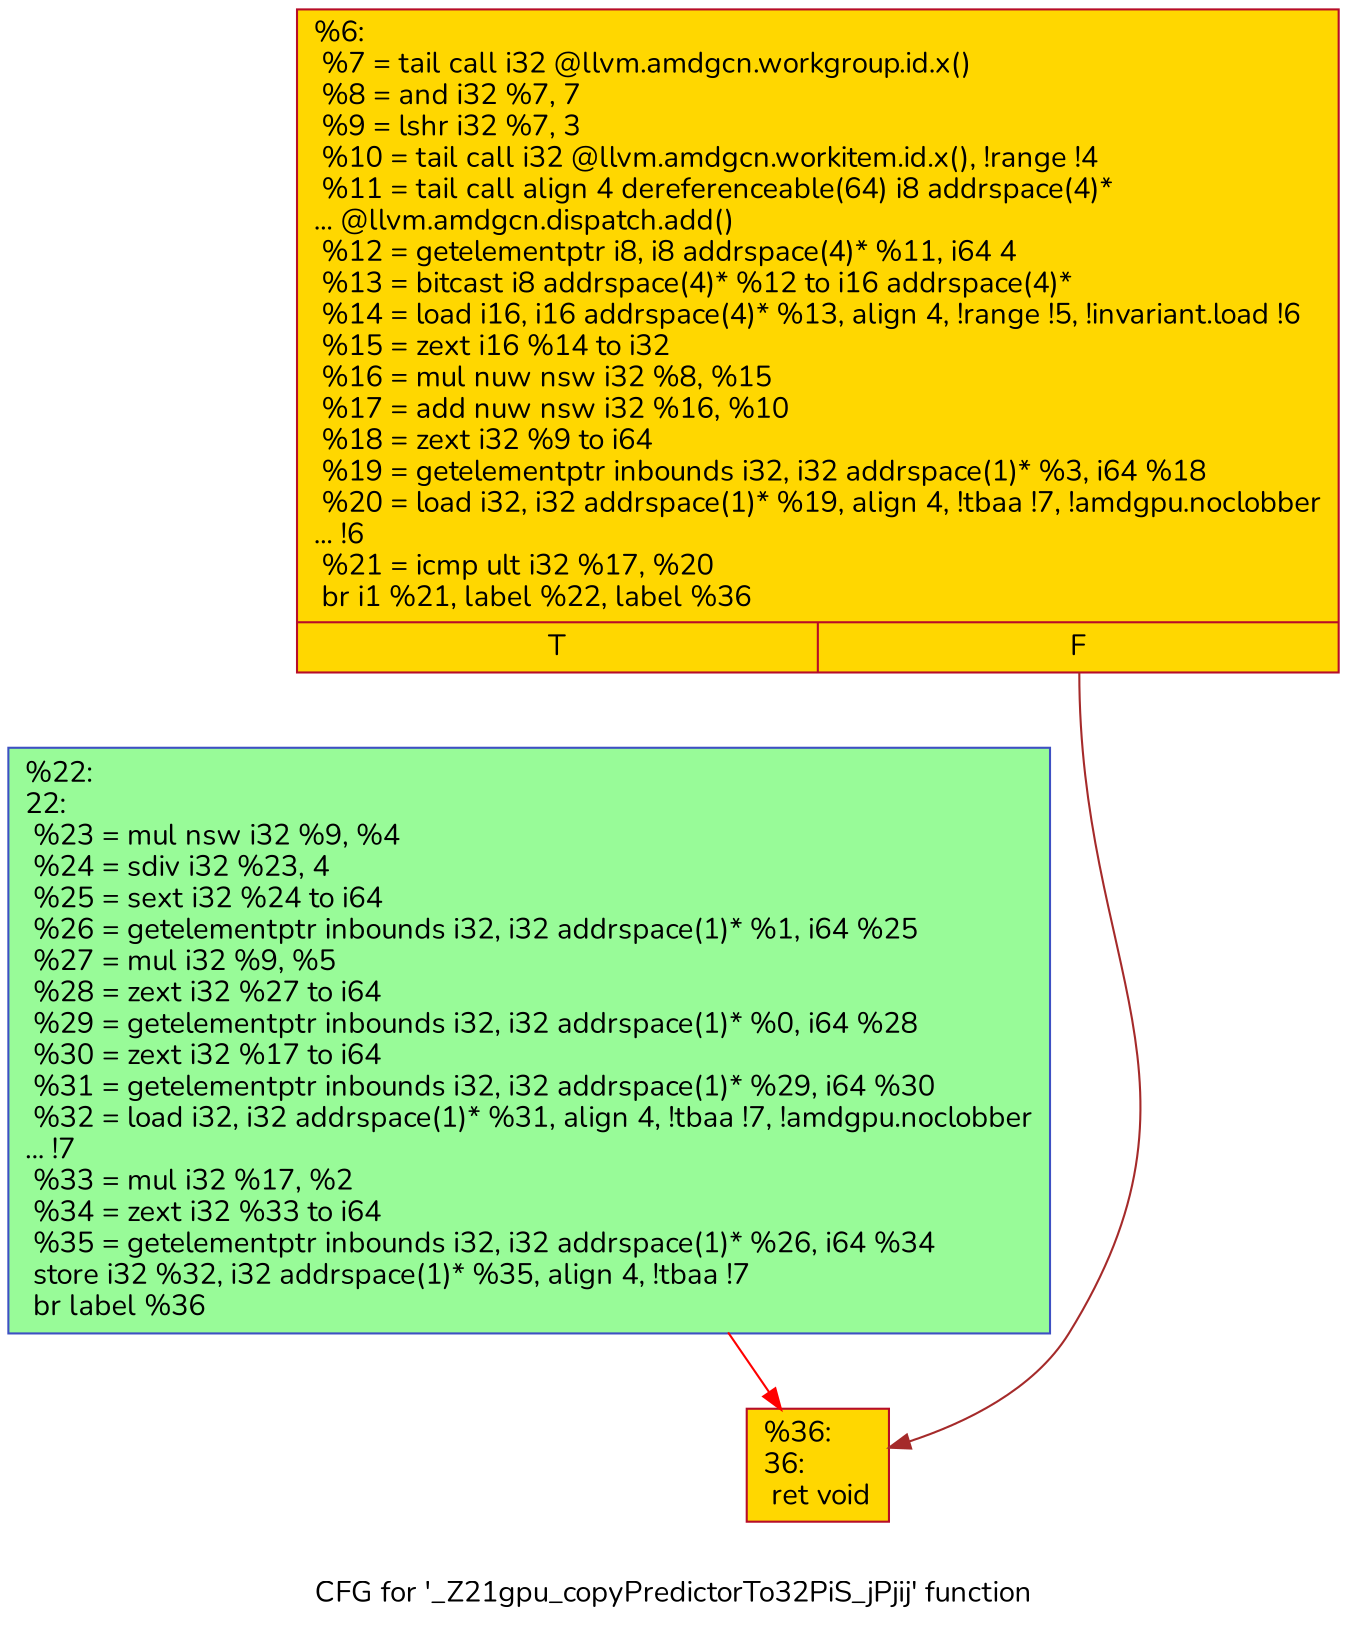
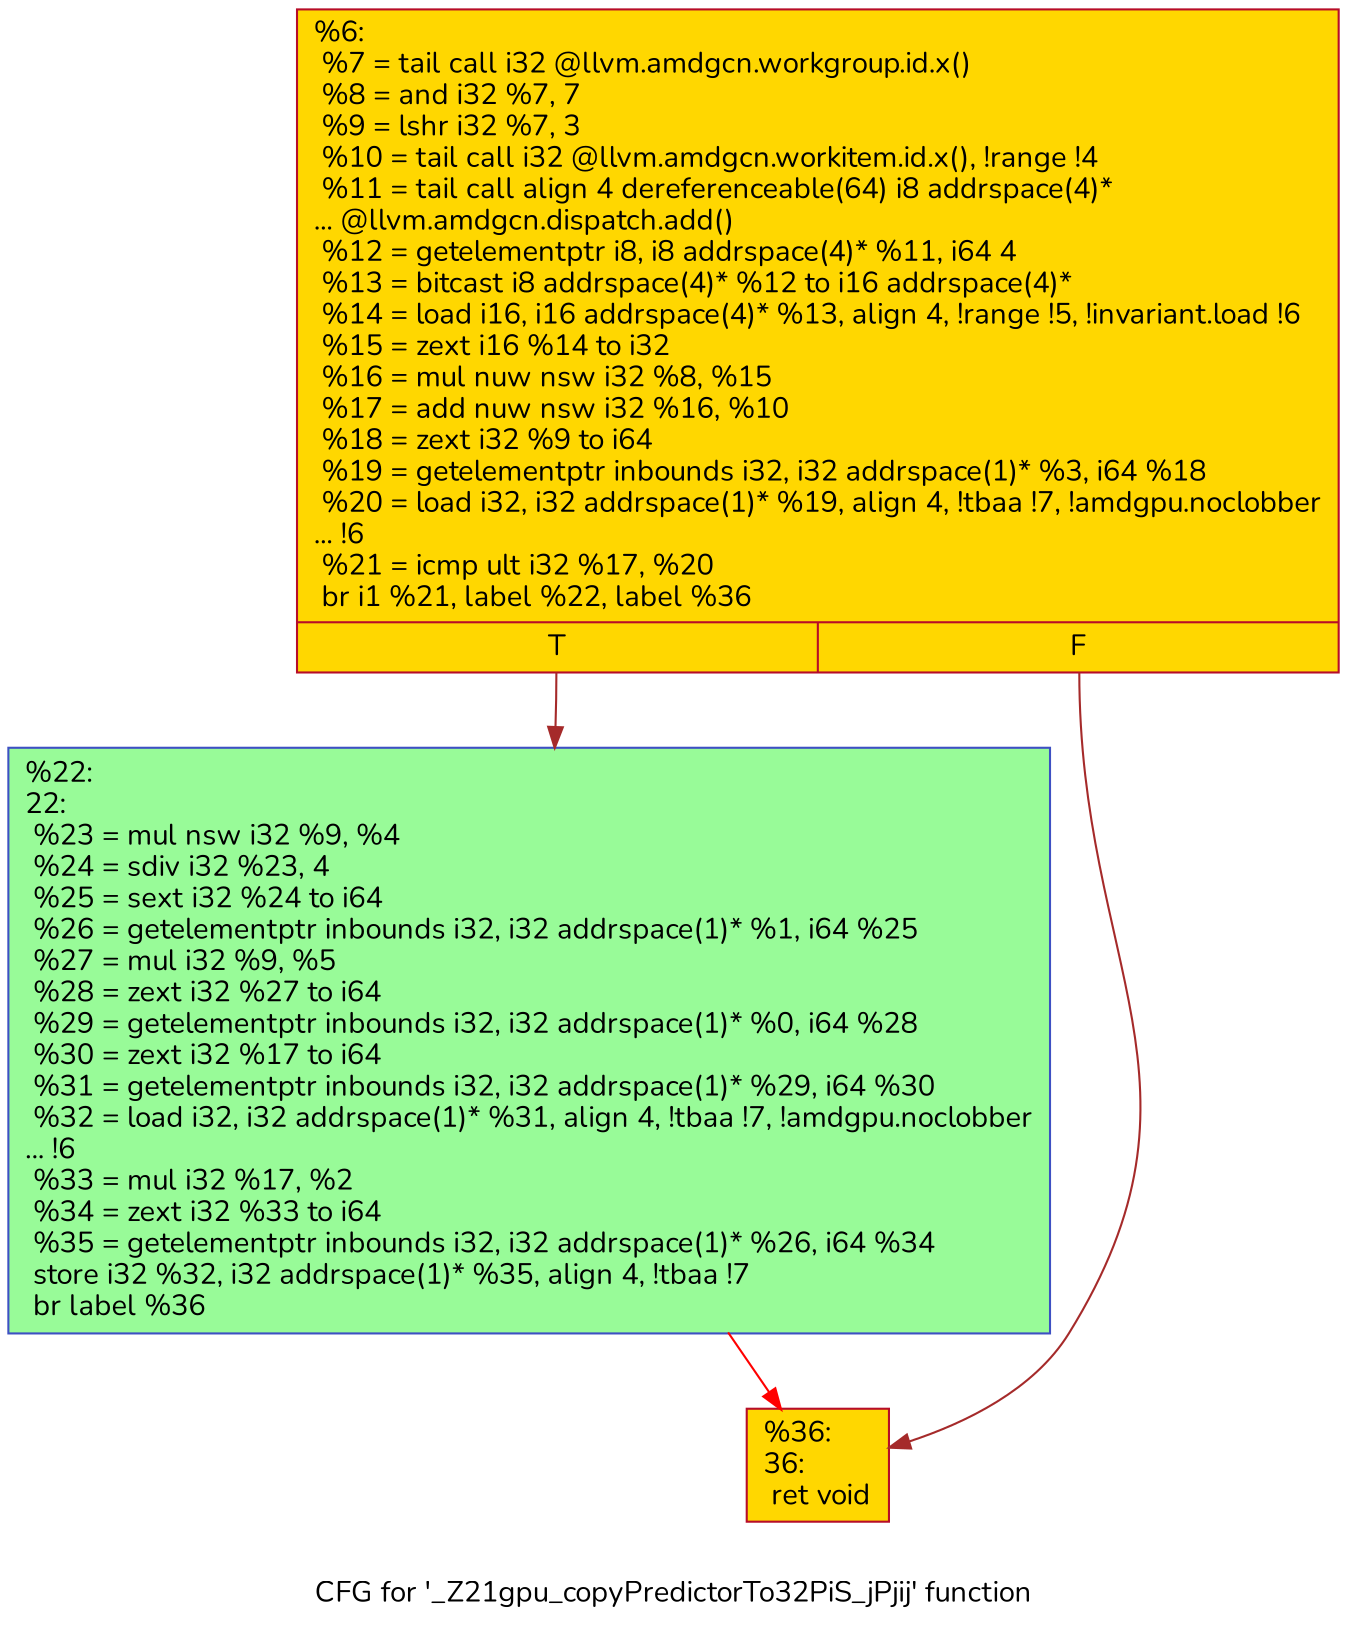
none -> (556, 699)
(51, 1149) -> (51, 1149)
